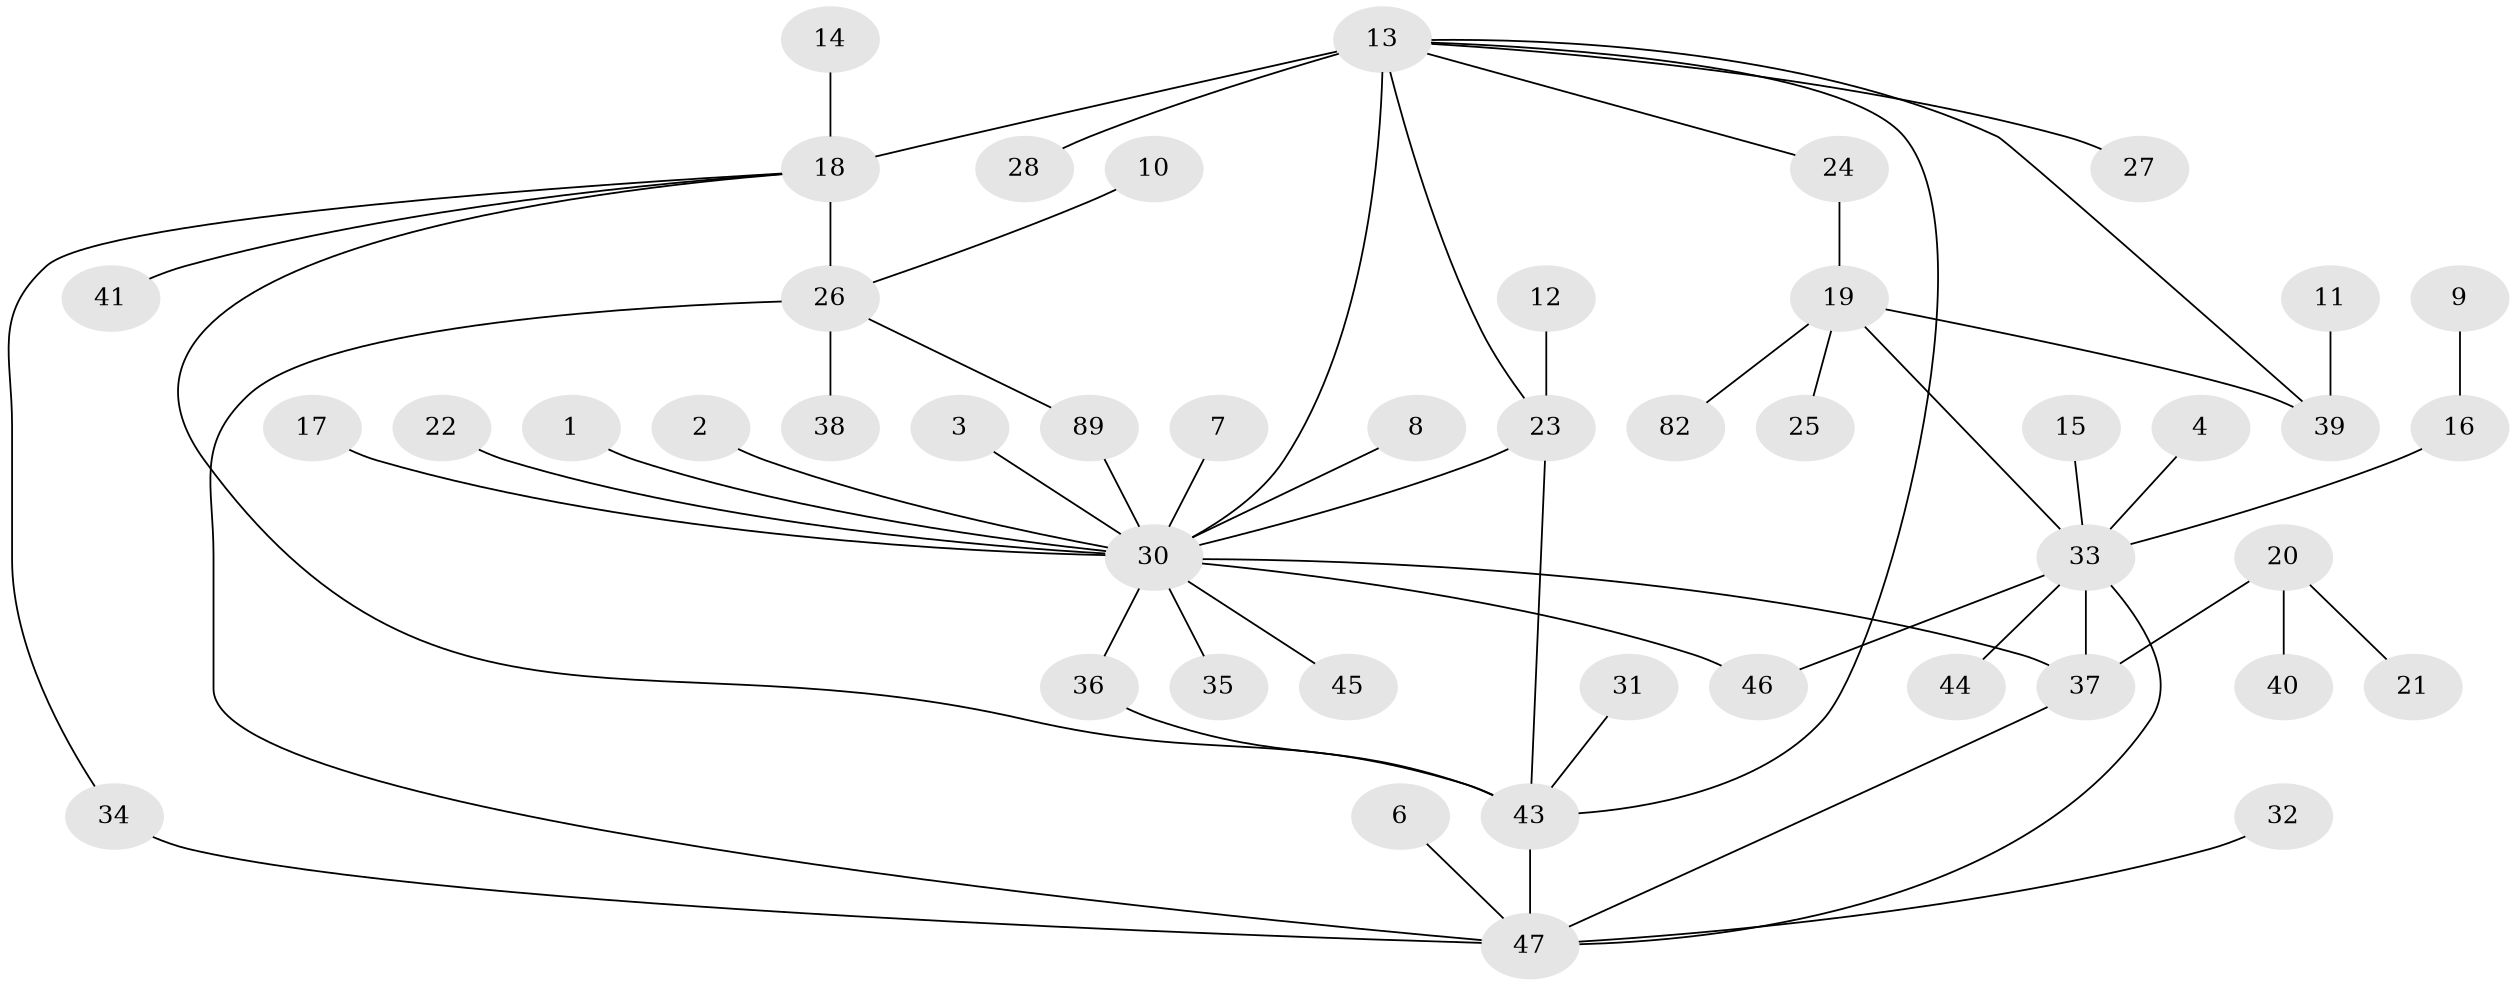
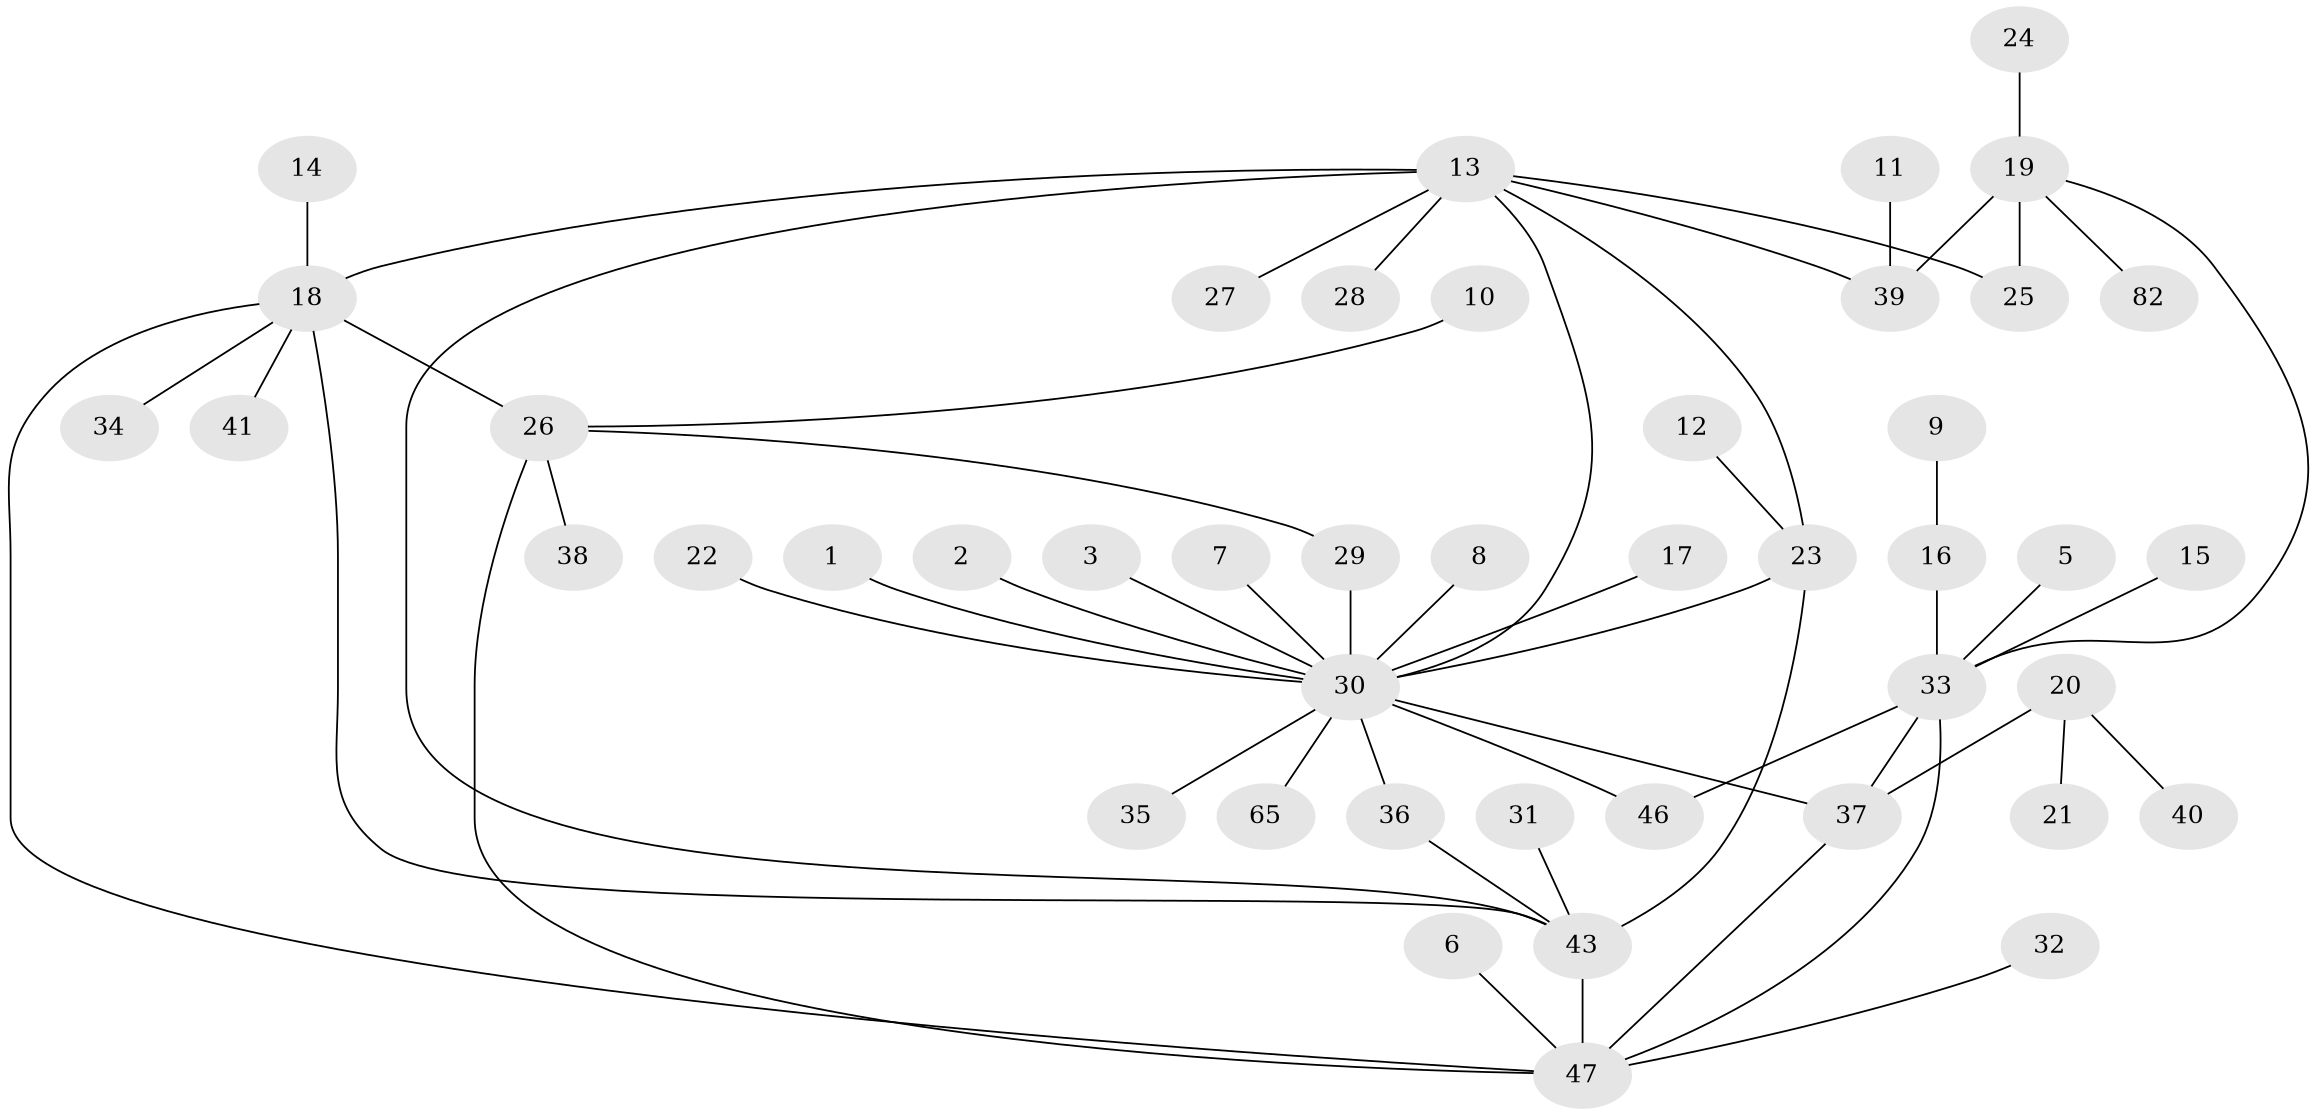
(1611, 104) -> (1751, 214)
(1089, 428) -> (1351, 558)
(2201, 428) -> (2066, 558)
(1348, 687) -> (1266, 817)
(1956, 687) -> none
(815, 914) -> (422, 964)
